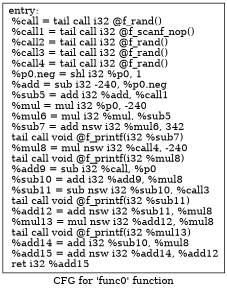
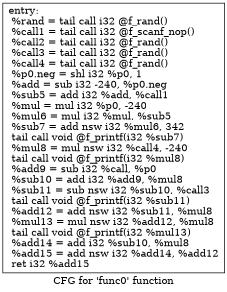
(85, 21) -> (88, 21)
